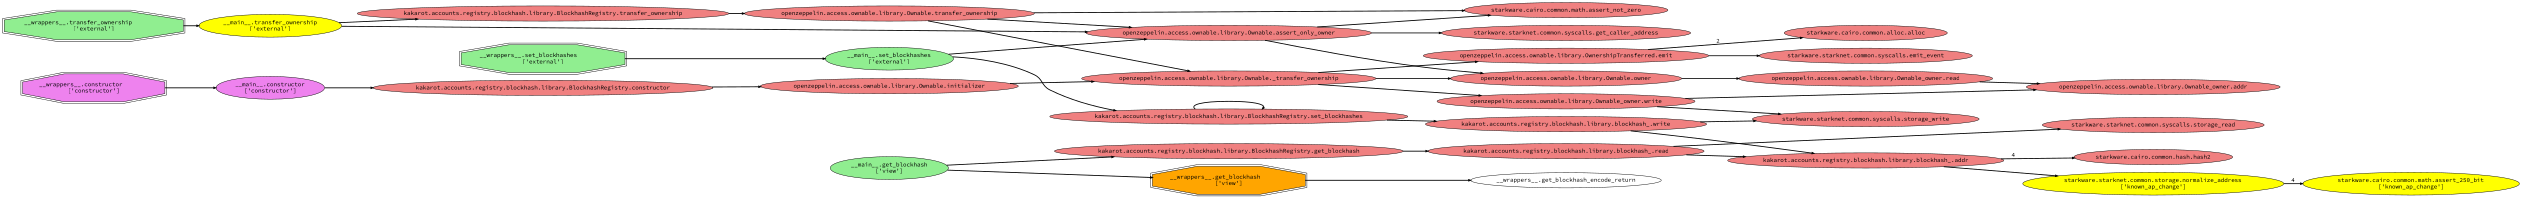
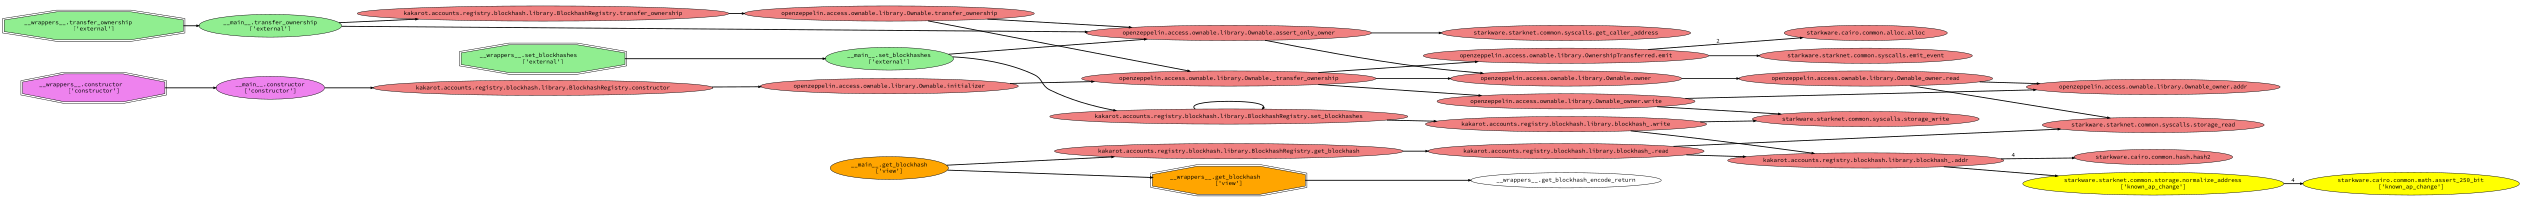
(1566, 10) -> none
(270, 26) -> (270, 26)
none -> (2009, 102)
(889, 168) -> (889, 168)
